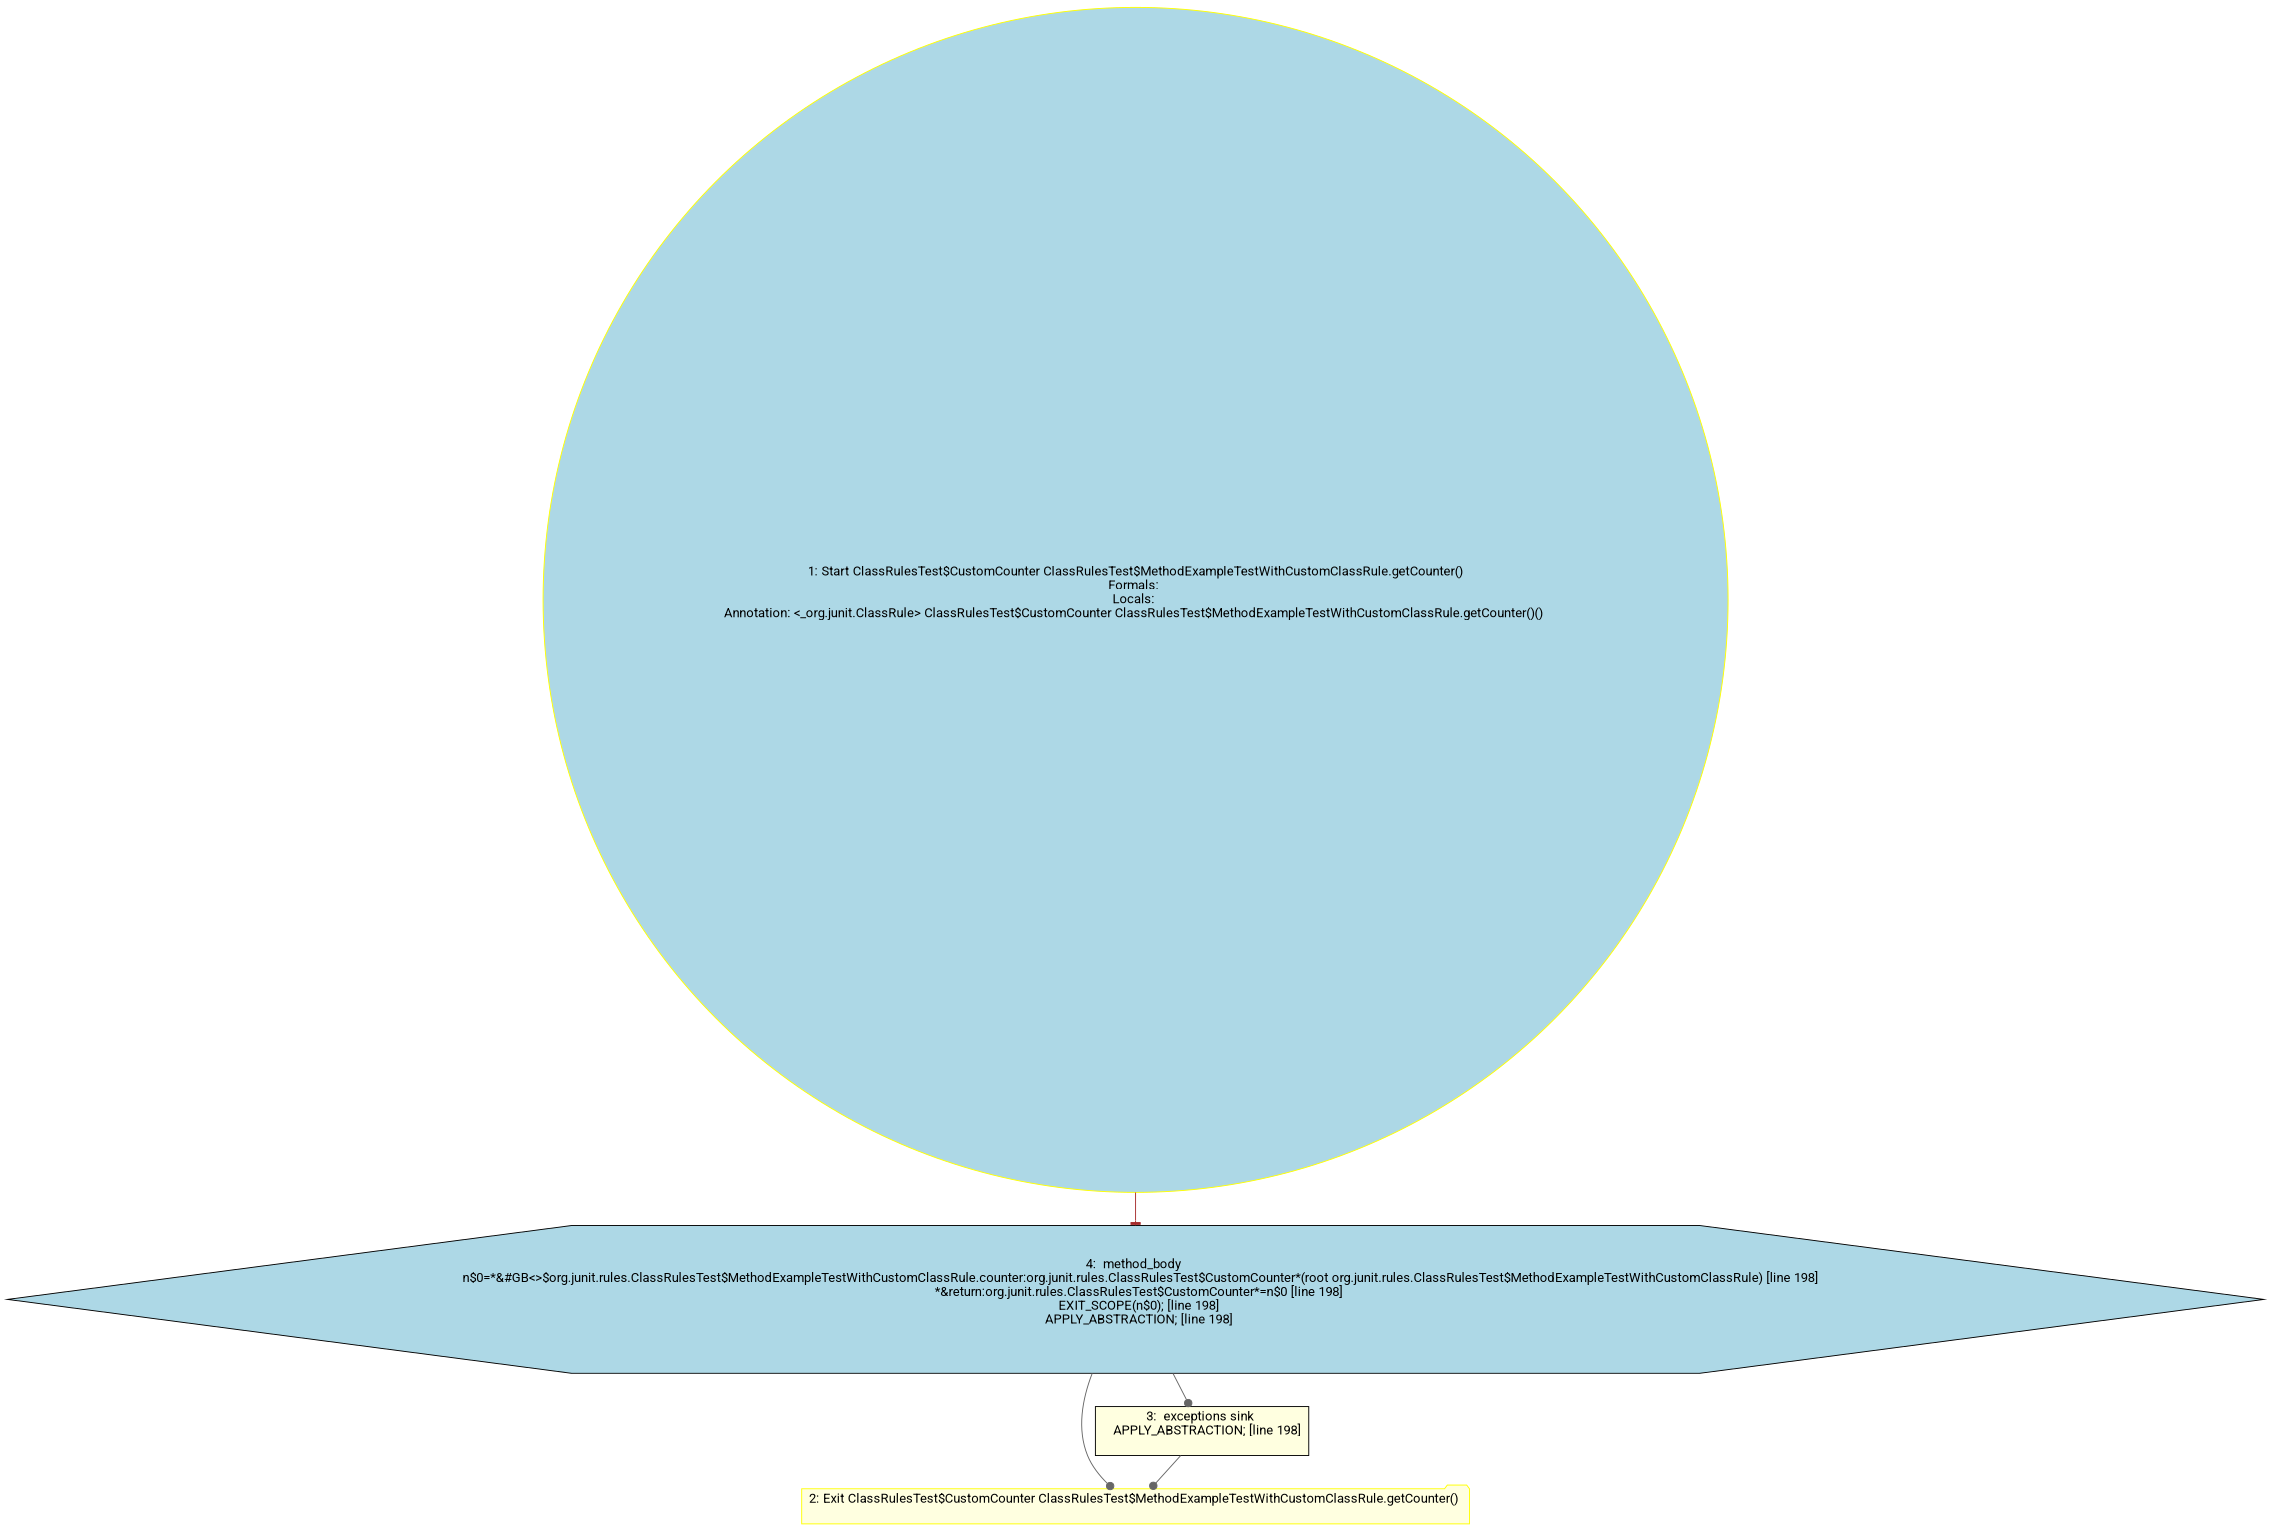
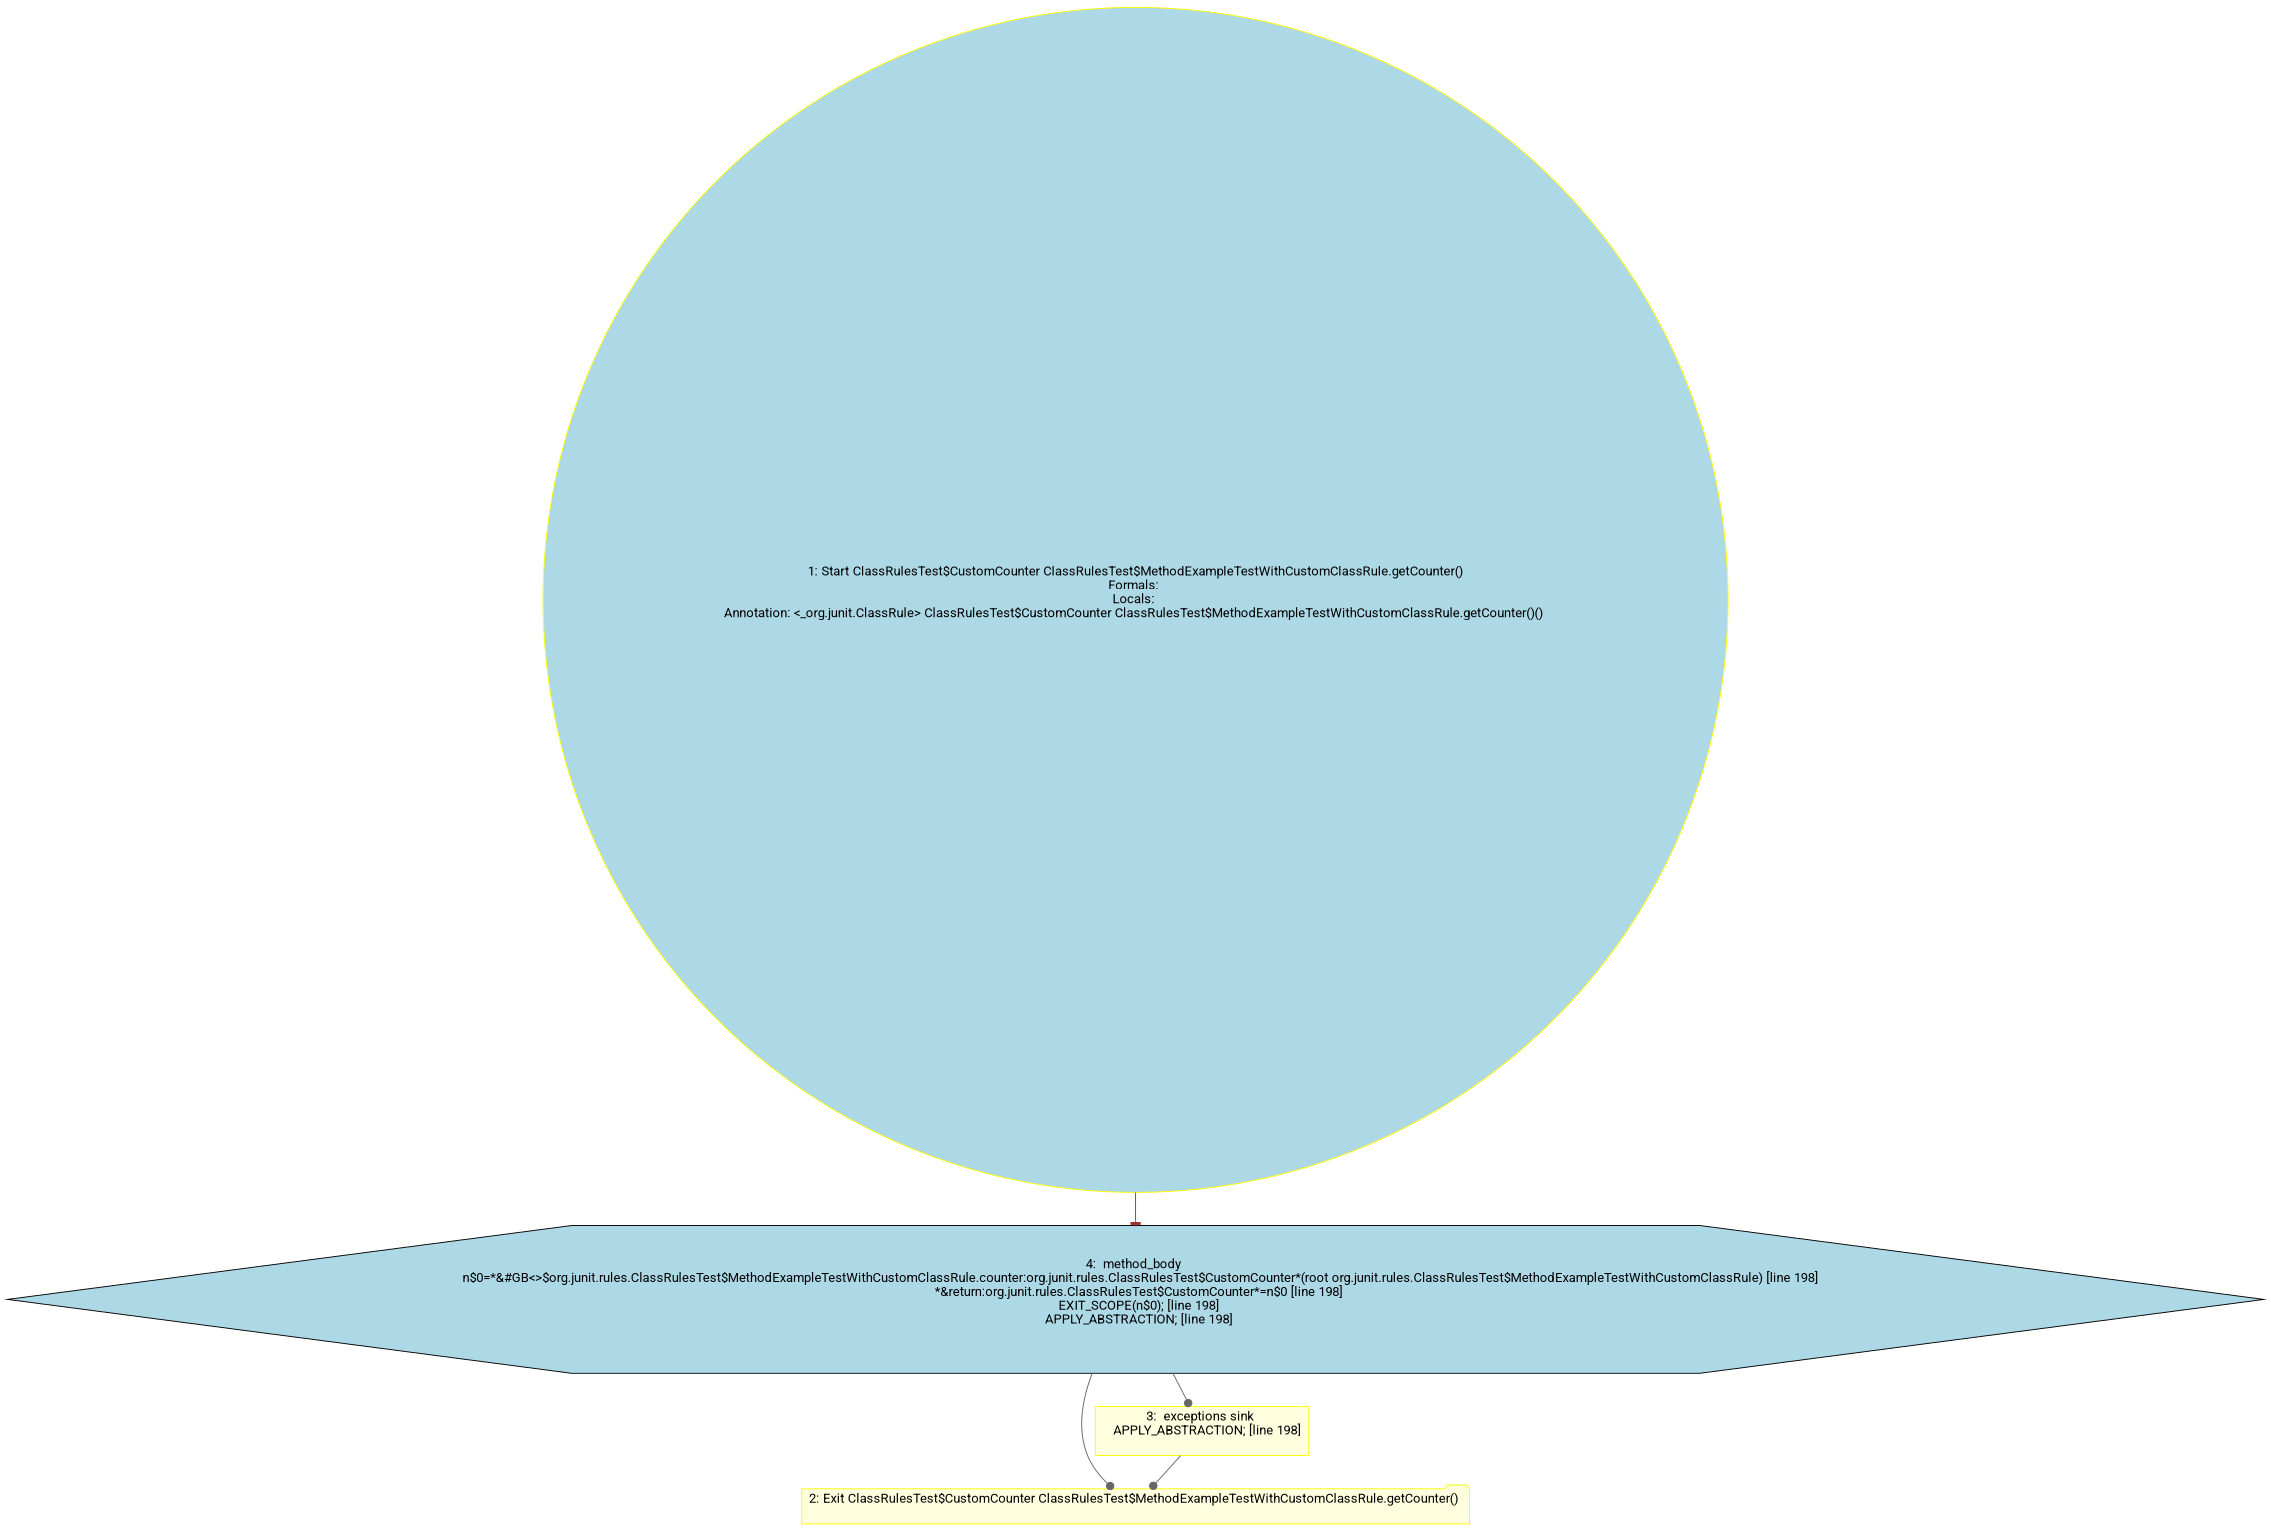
(1202, 1431) -> (1202, 1431)
